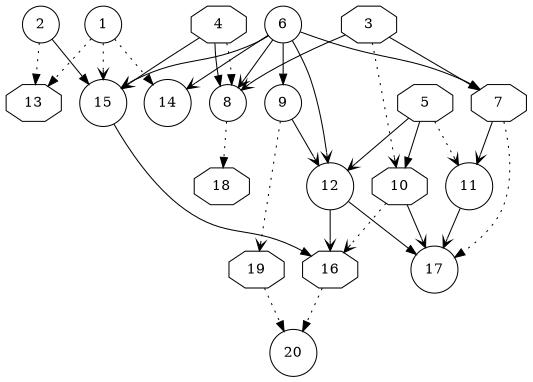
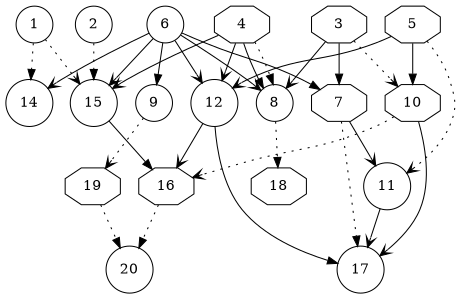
(66, 57) -> (94, 54)
(34, 103) -> none
(303, 138) -> (230, 59)
